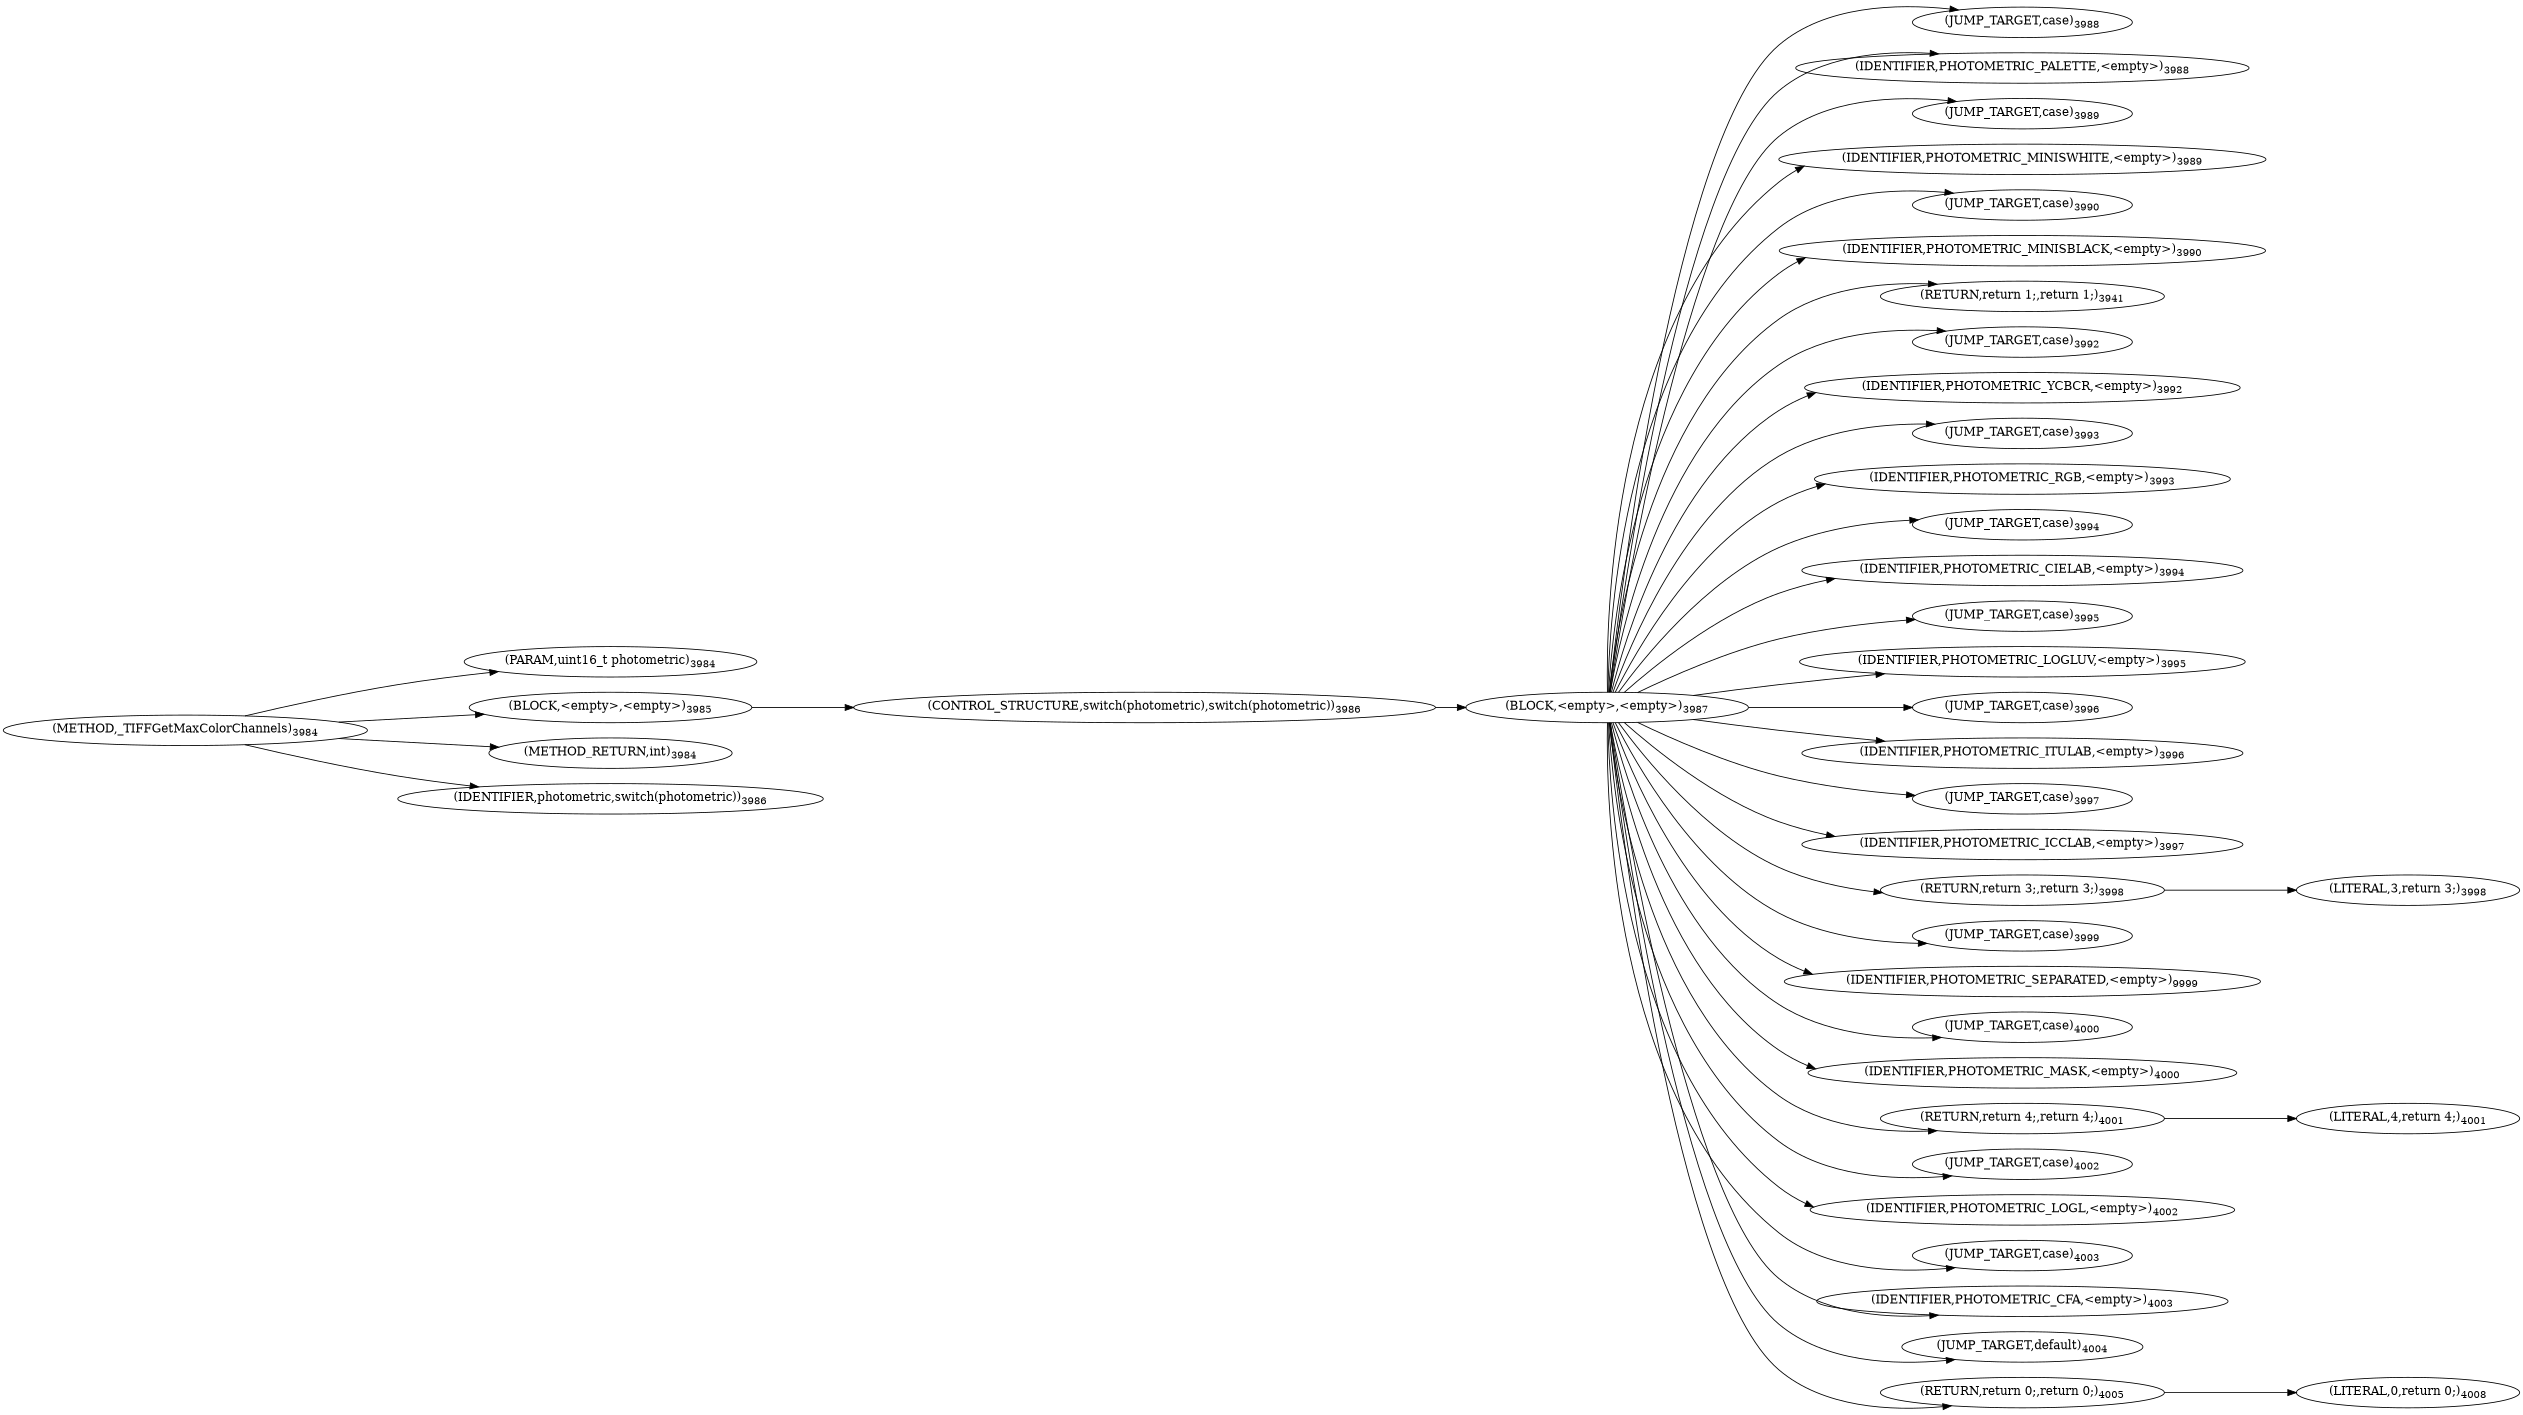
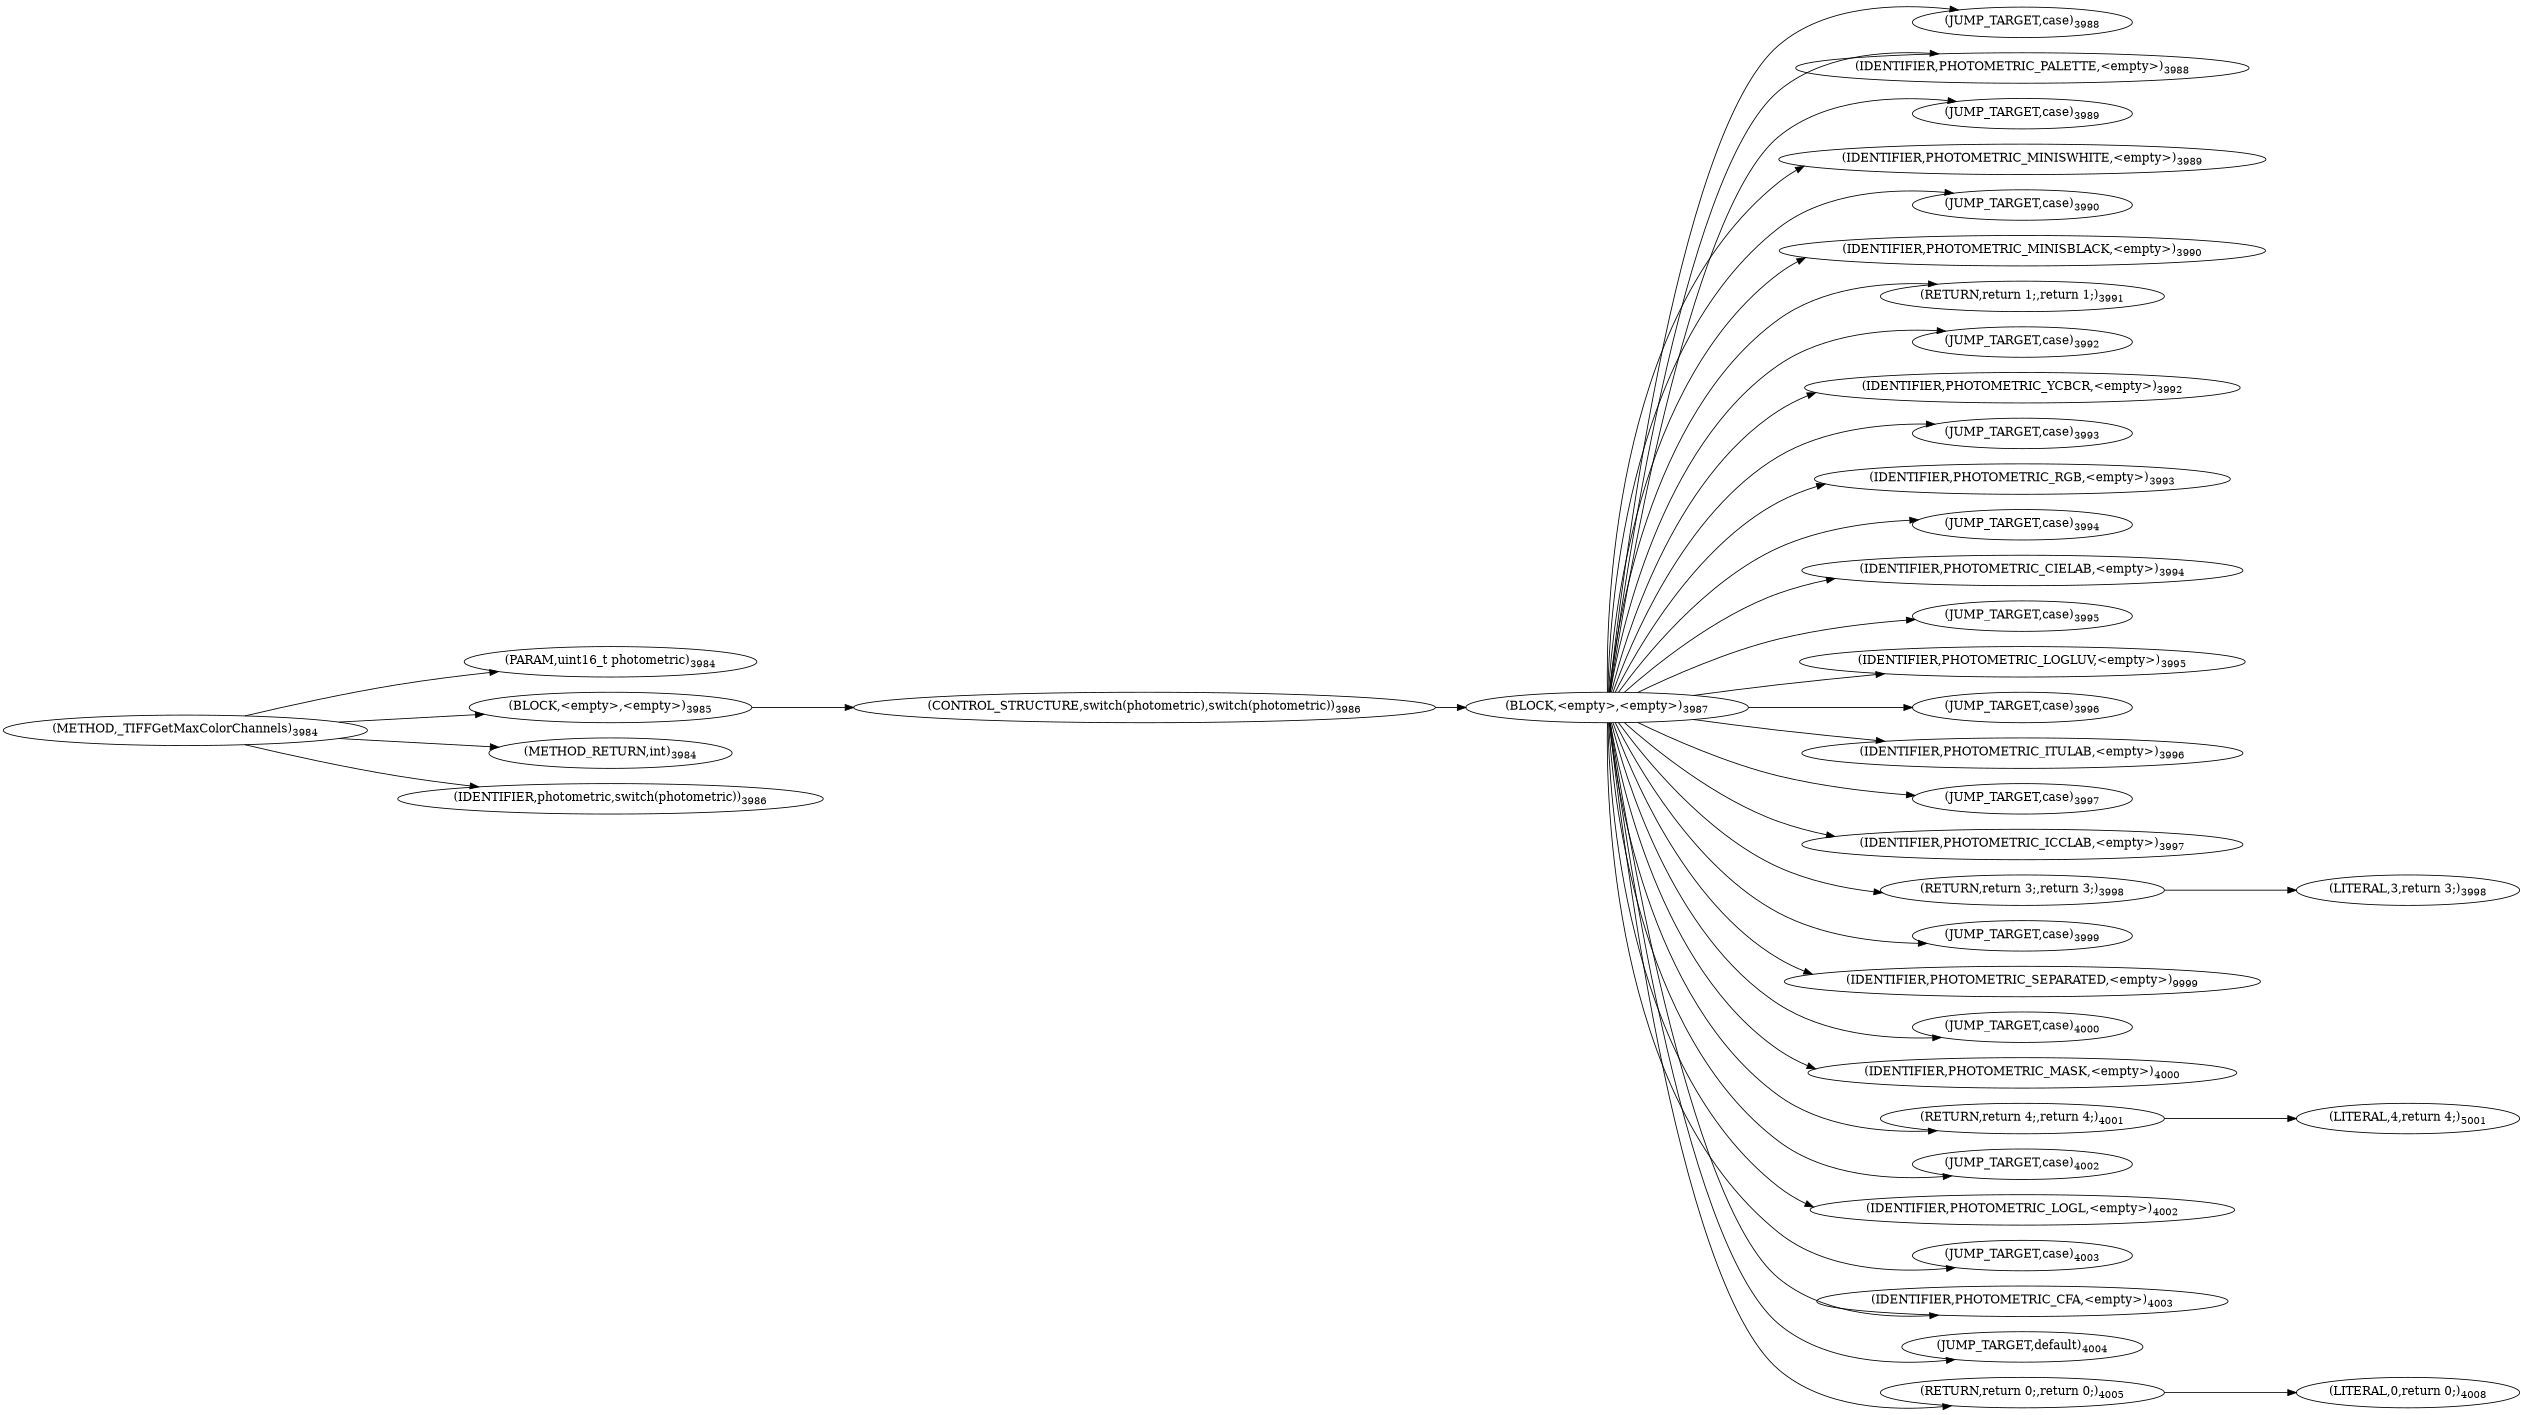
(2112, 295) -> (2112, 295)
(2474, 1117) -> (2474, 1117)
